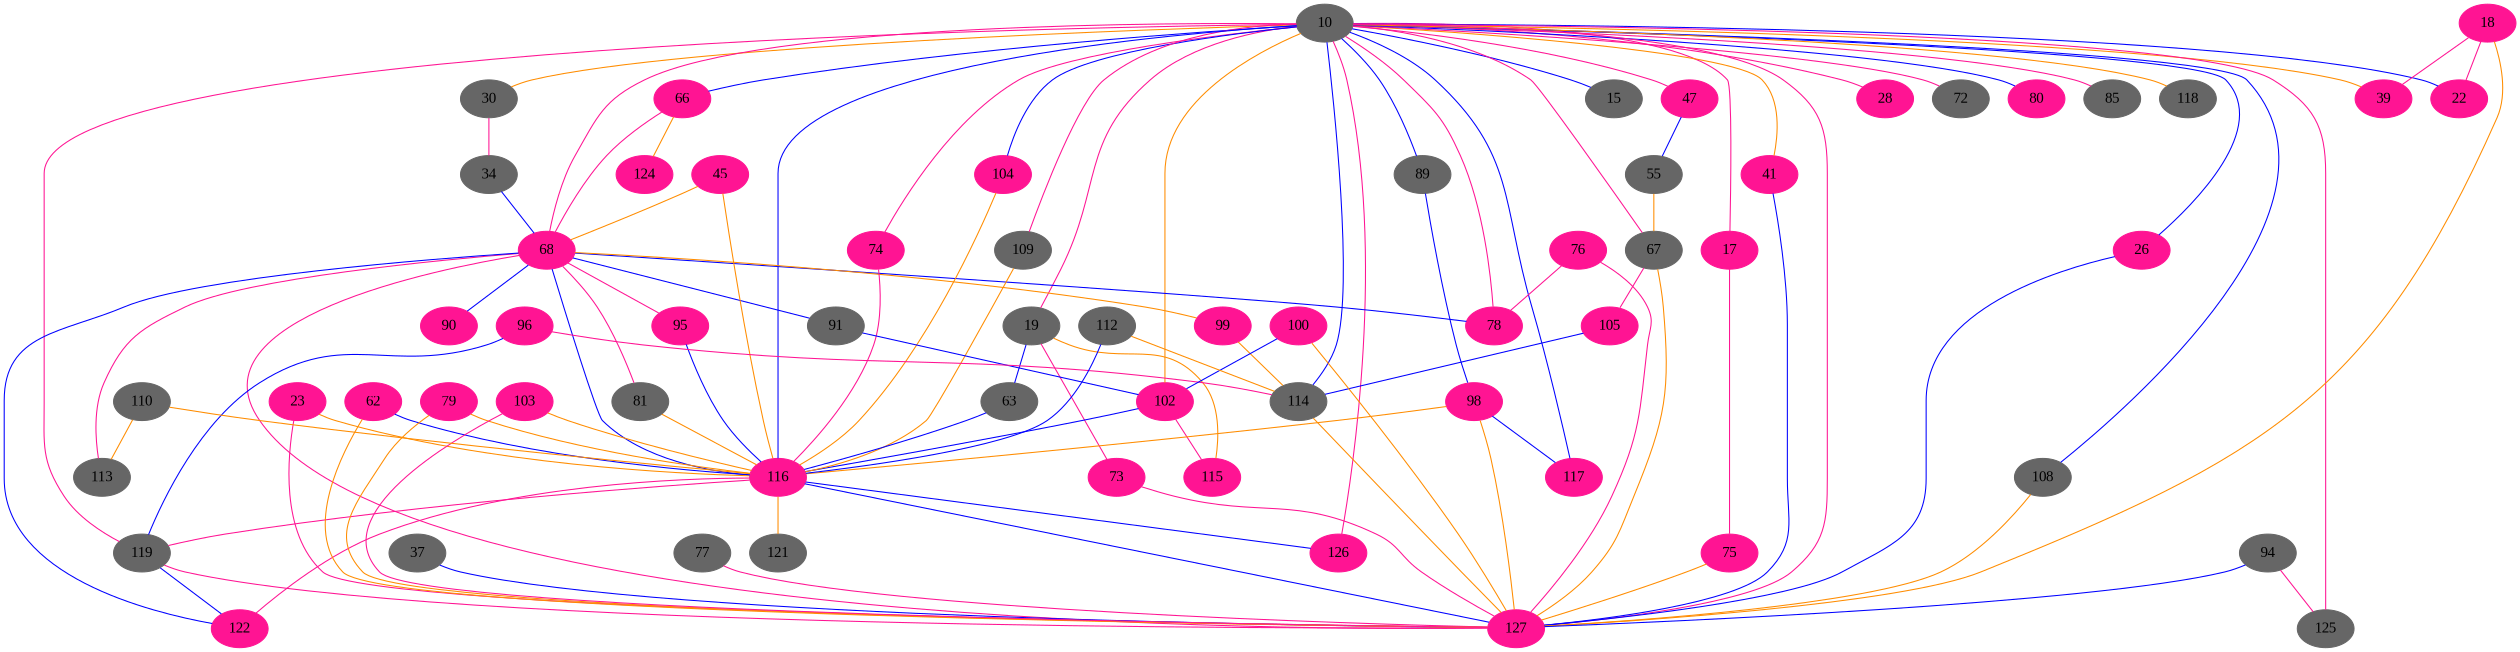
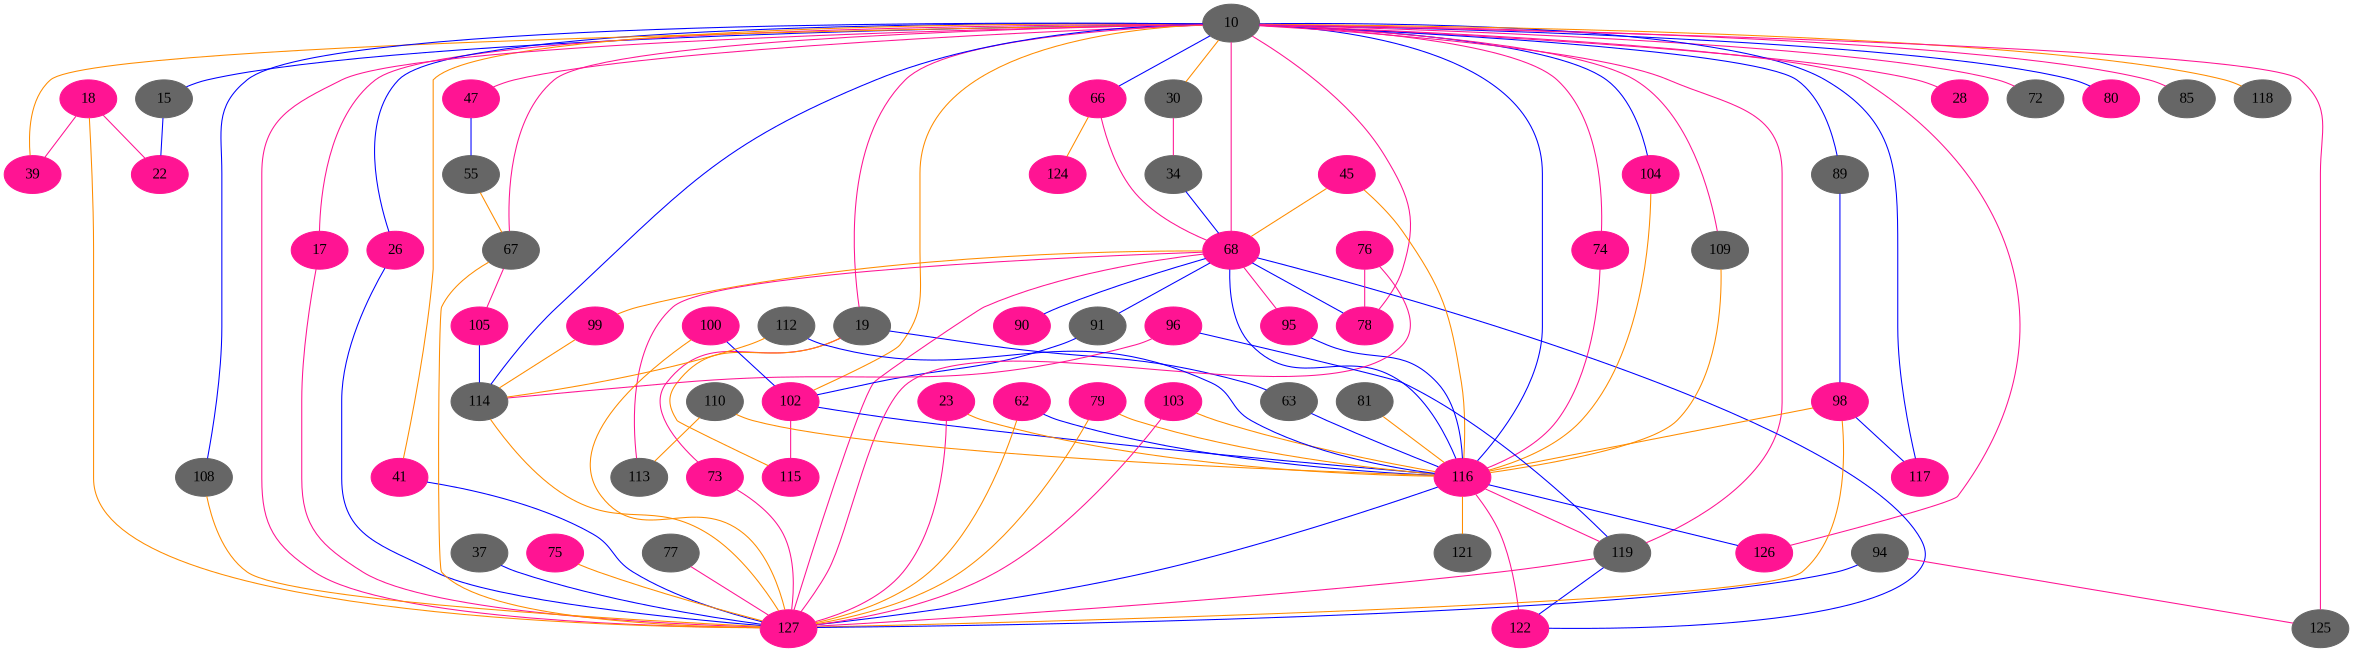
(2142, 46) -> (162, 137)
(605, 320) -> none
(1730, 401) -> (397, 587)
